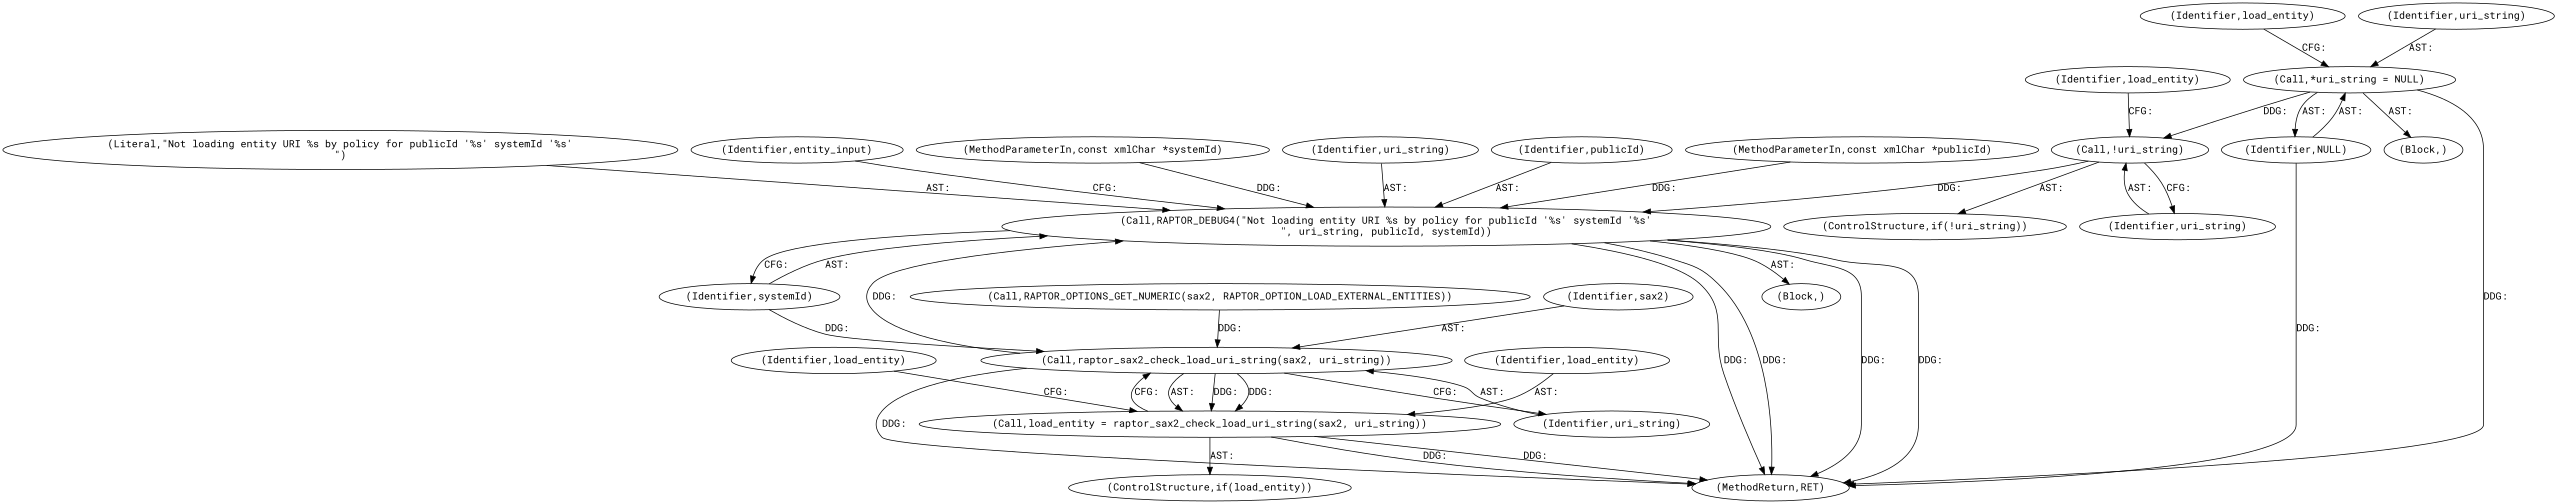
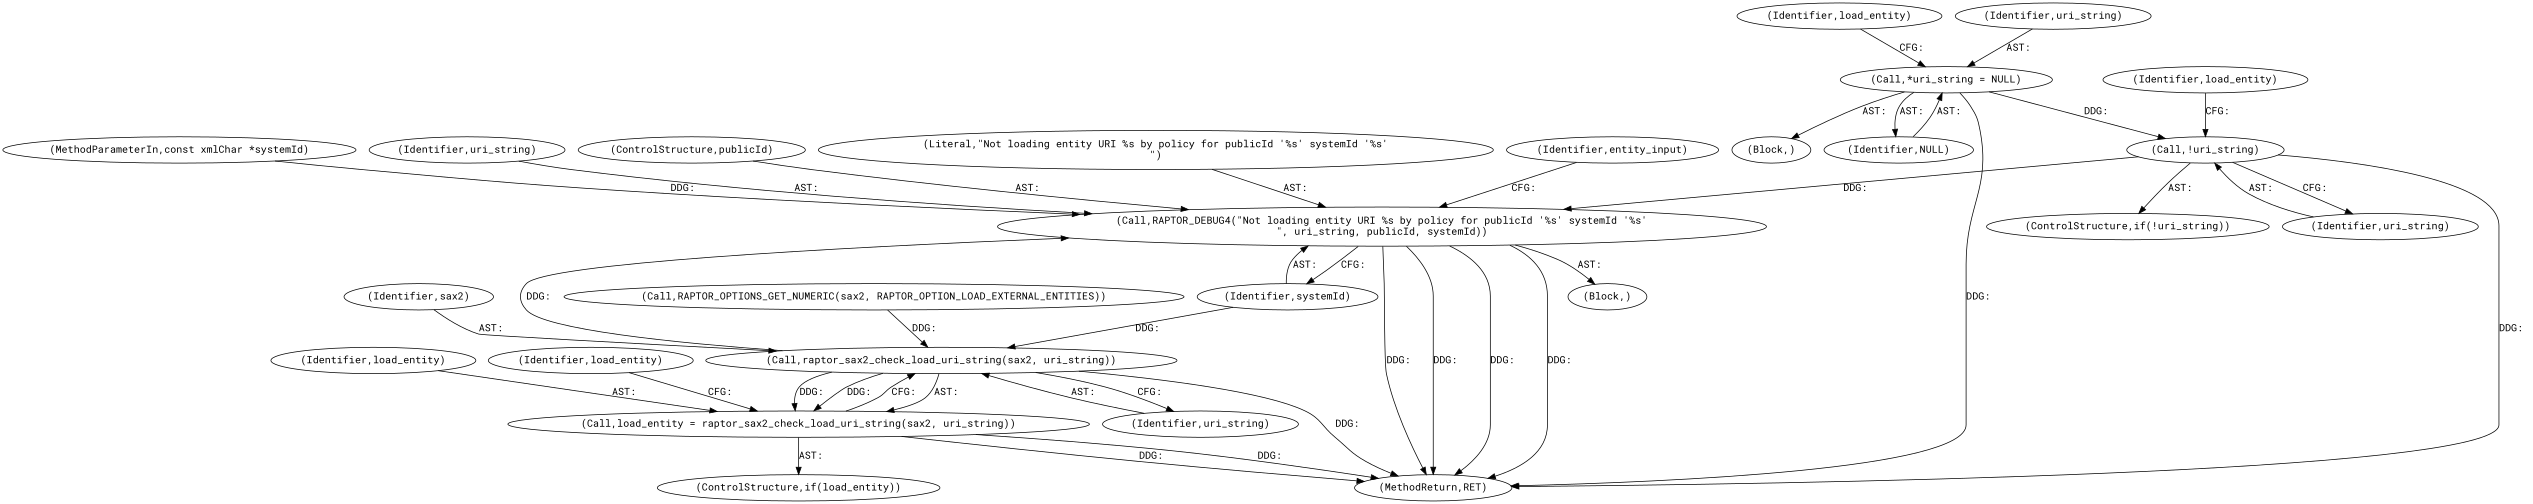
(1582, 150) -> (692, 150)
(1862, 150) -> none
(2211, 459) -> (2232, 467)
